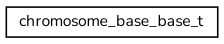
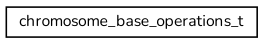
(112, 22) -> (132, 22)
